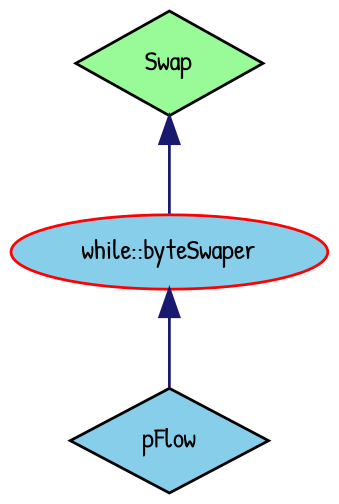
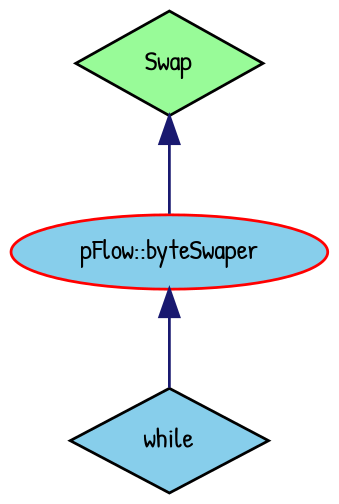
(169, 252) -> (169, 252)
(169, 441) -> (169, 441)
